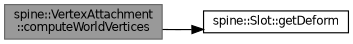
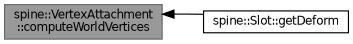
(177, 30) -> (189, 14)
